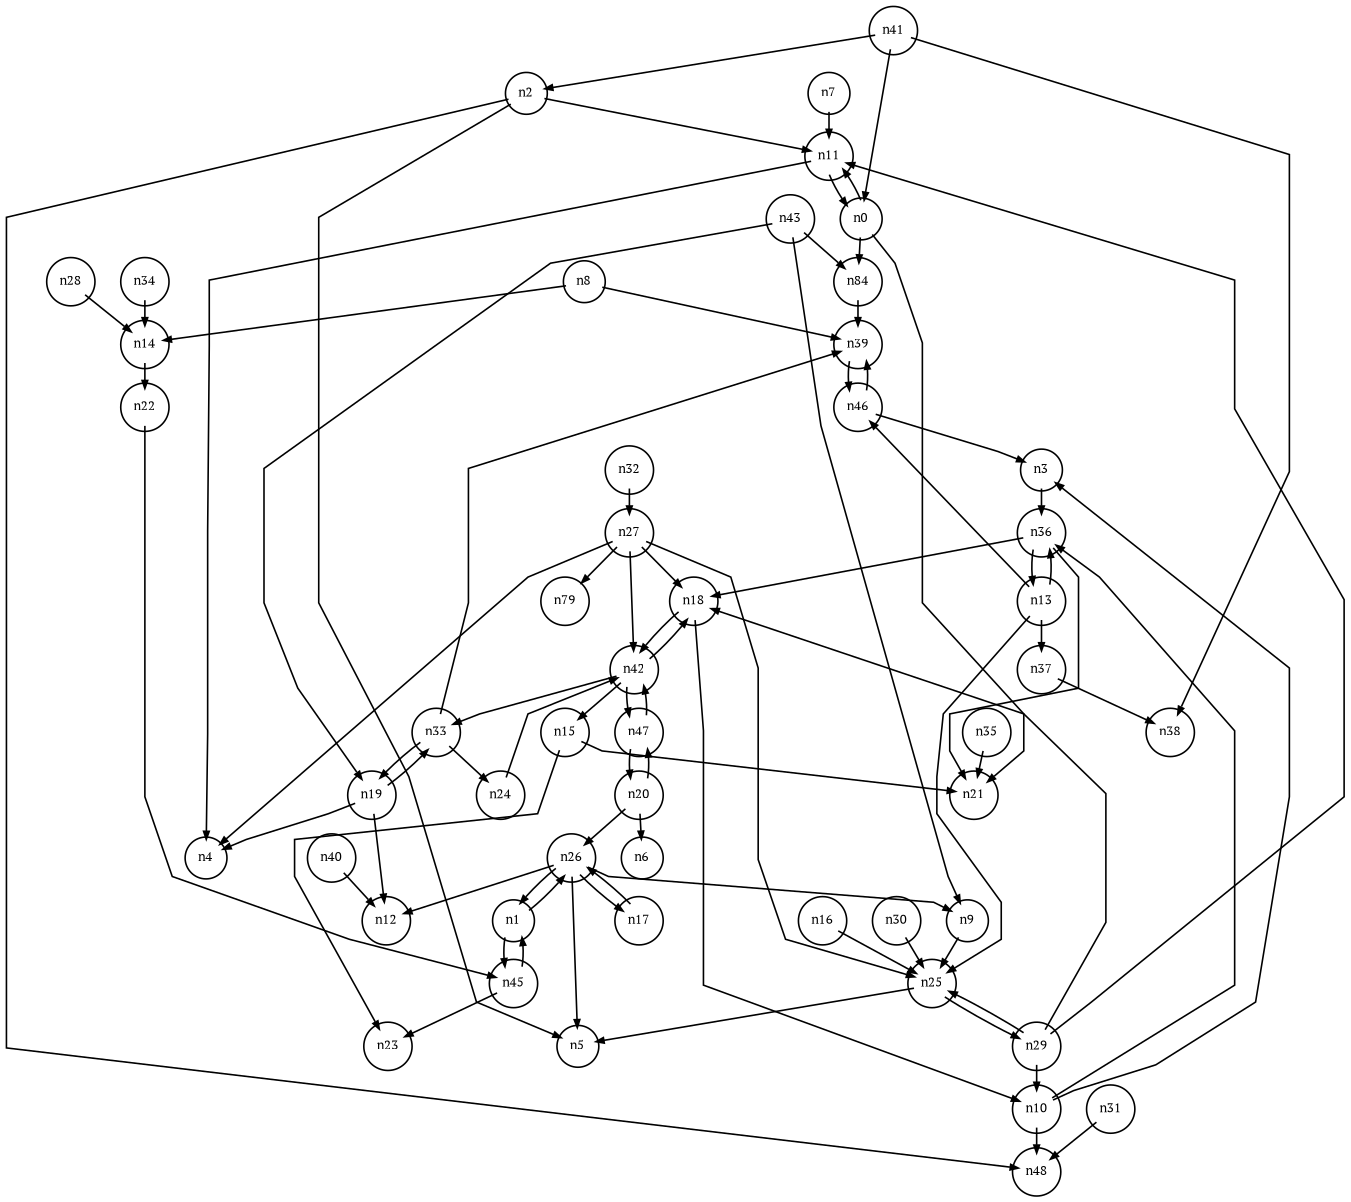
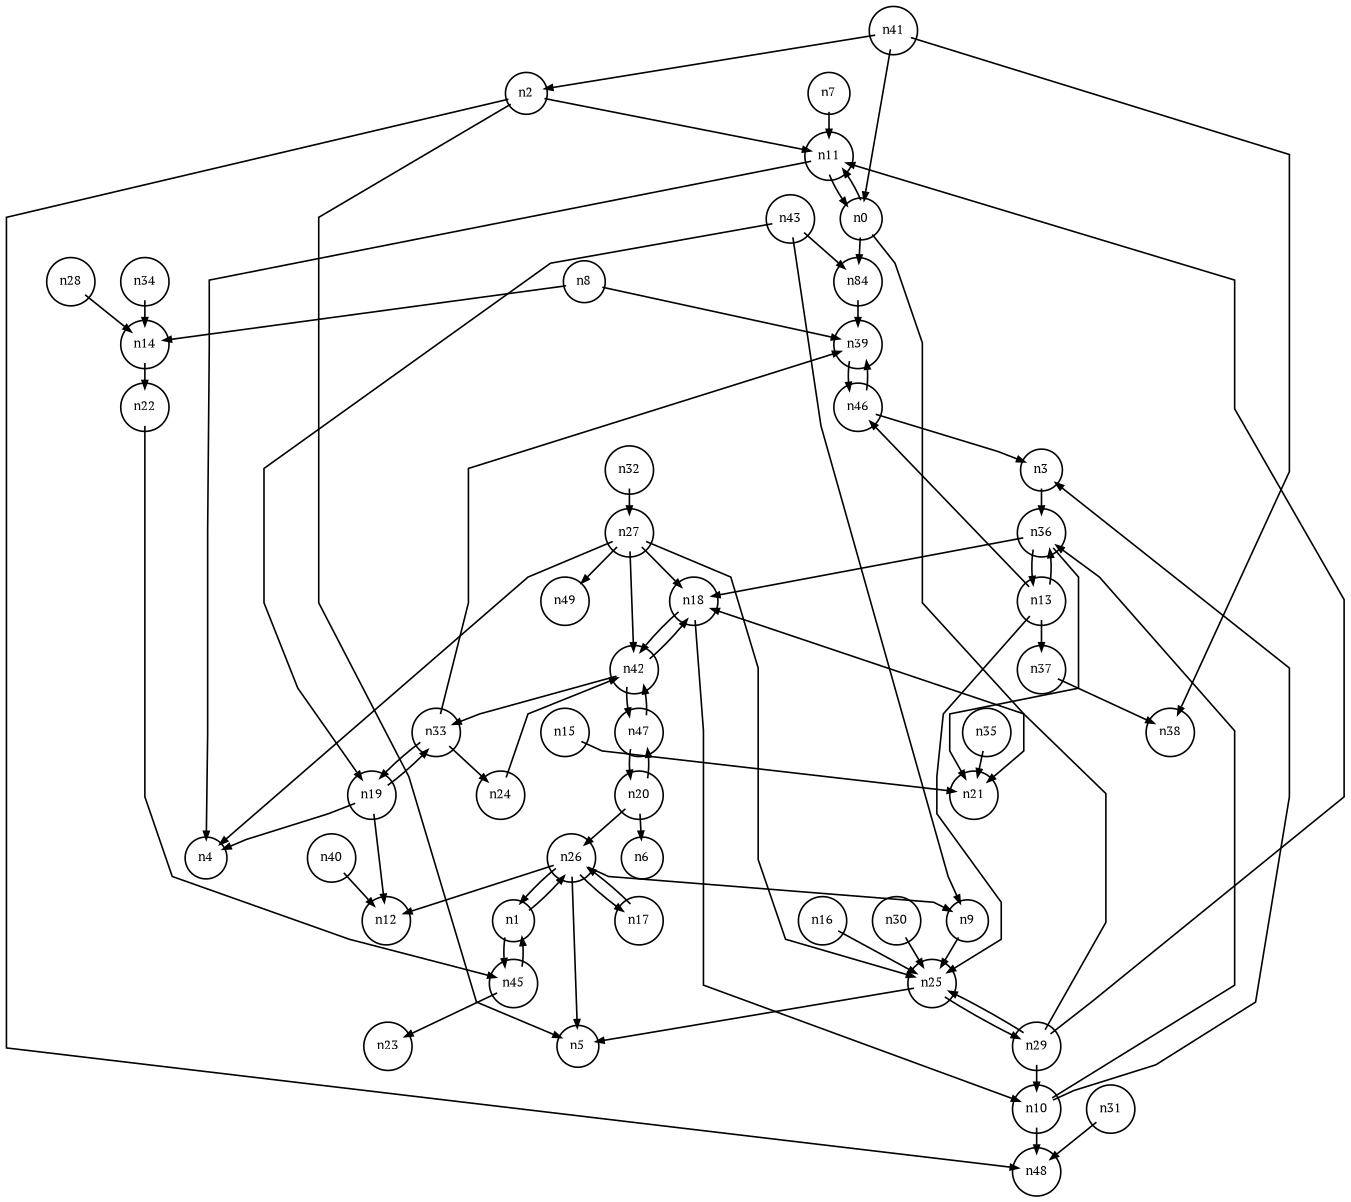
(565, 601) -> (565, 601)
(603, 698) -> none
(349, 834) -> none
